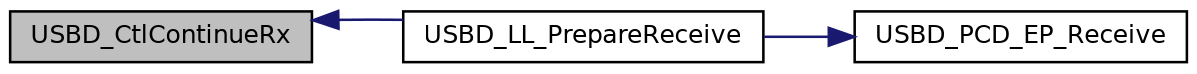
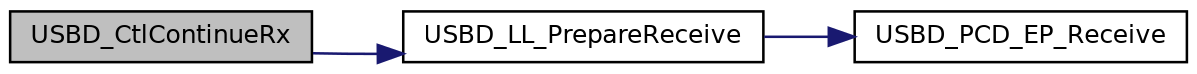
(371, 20) -> (345, 54)
